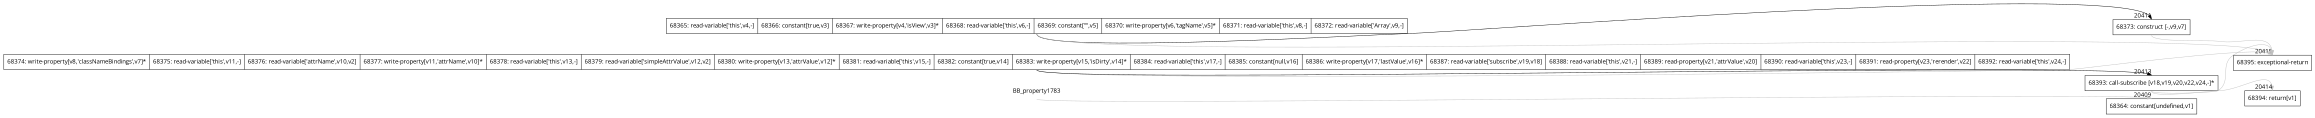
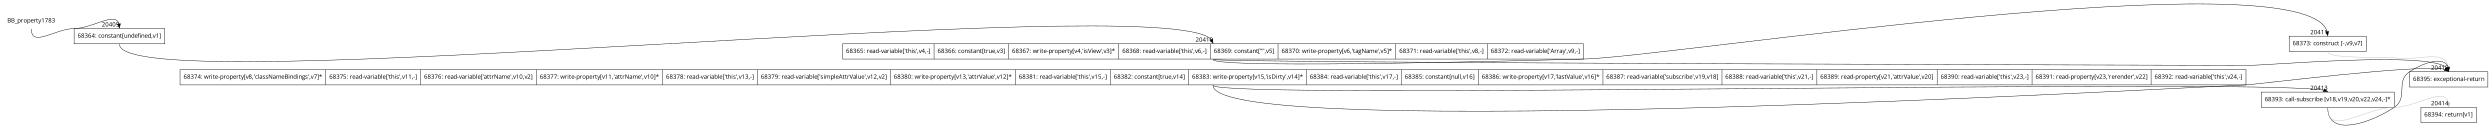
none -> (665, 44)
(1653, 44) -> (1830, 64)
(1653, 74) -> (1828, 103)
(2223, 84) -> (2398, 103)
(1592, 99) -> (73, 29)
